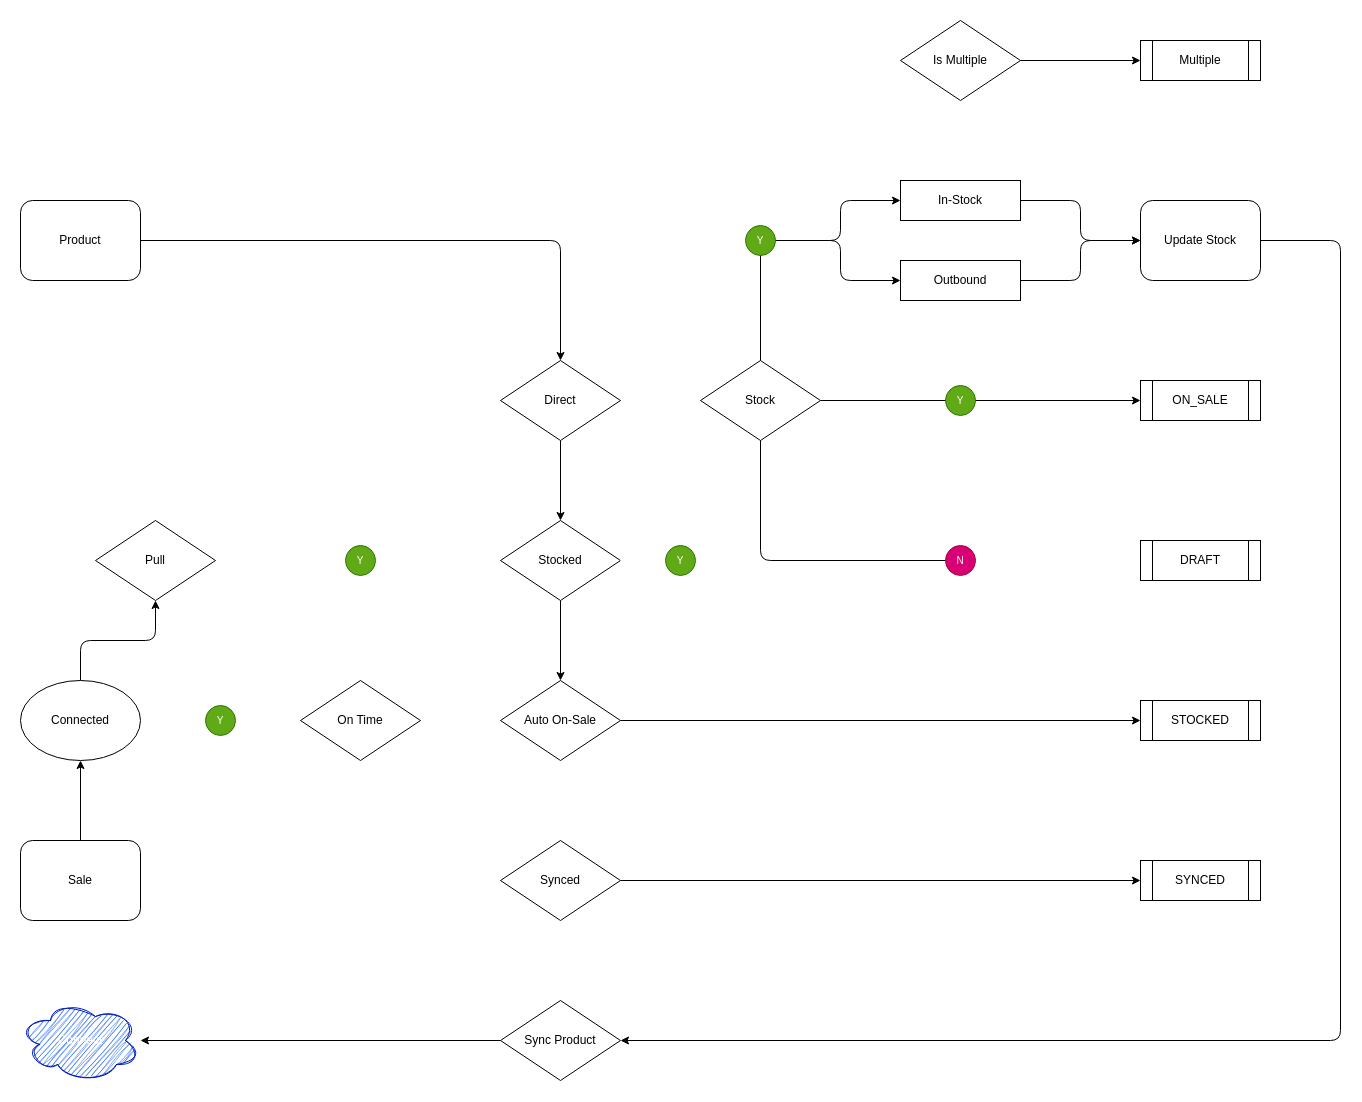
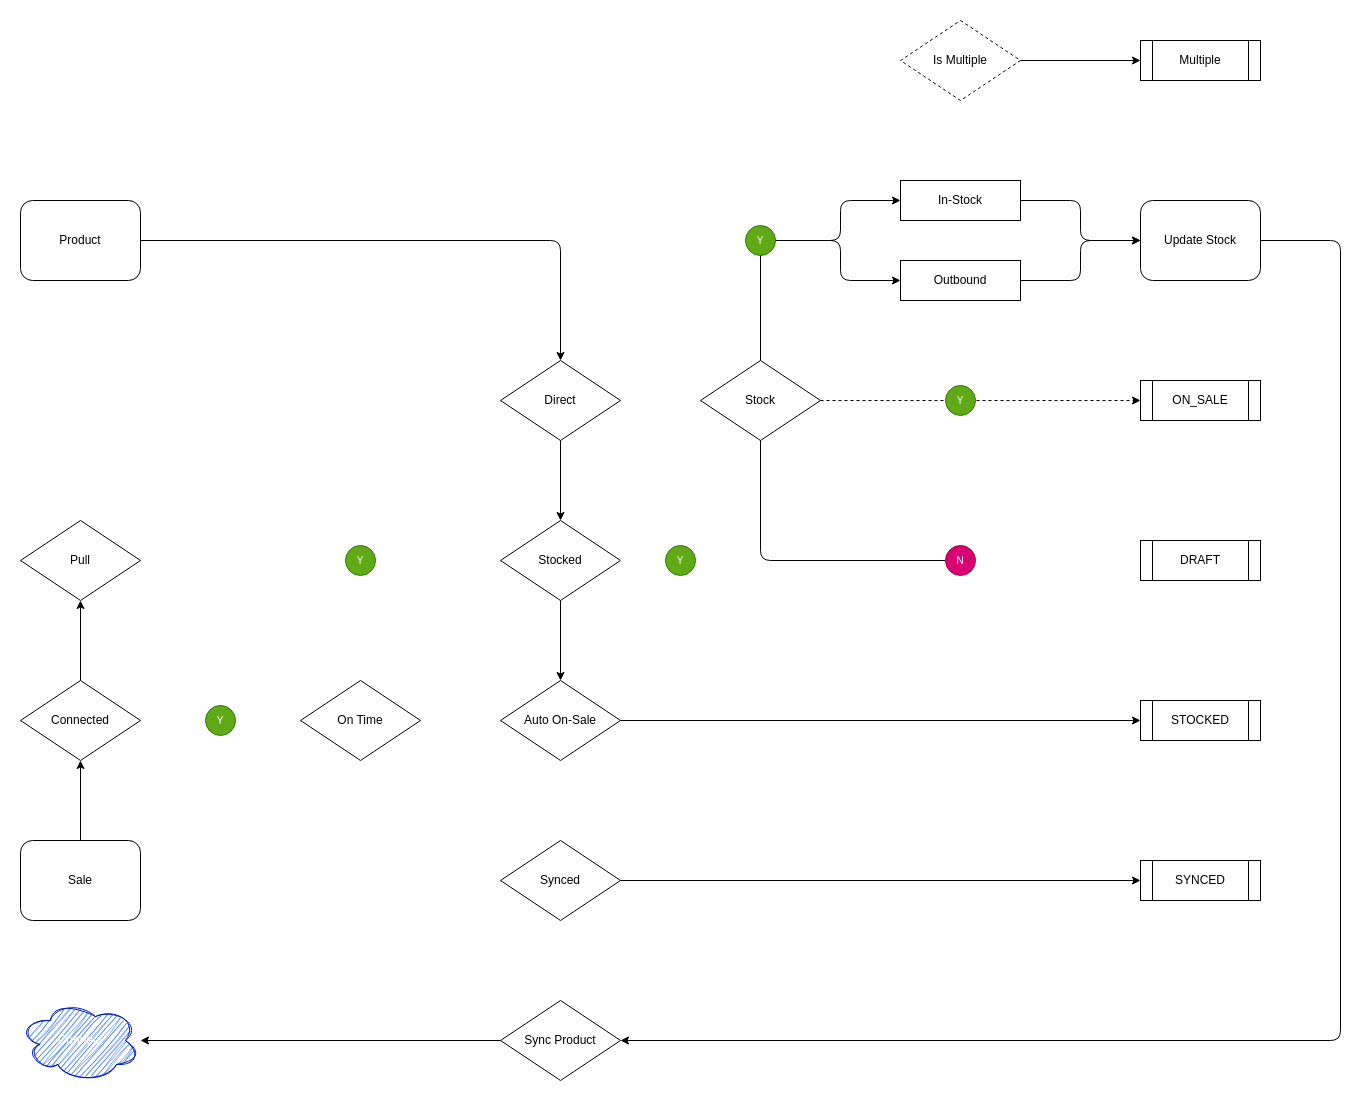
(961, 61) -> (961, 61)
(1054, 401) -> (1054, 401)
(156, 561) -> (81, 561)
(81, 721) -> (81, 721)
